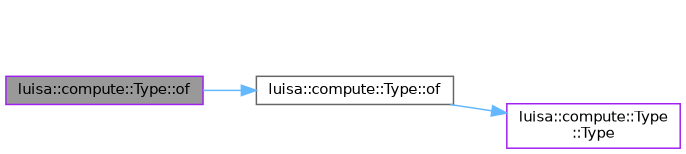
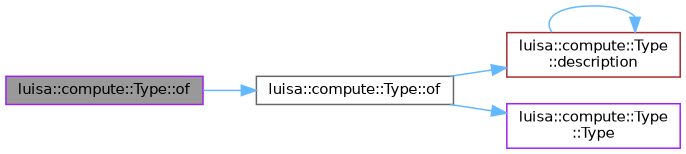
none -> (594, 55)
